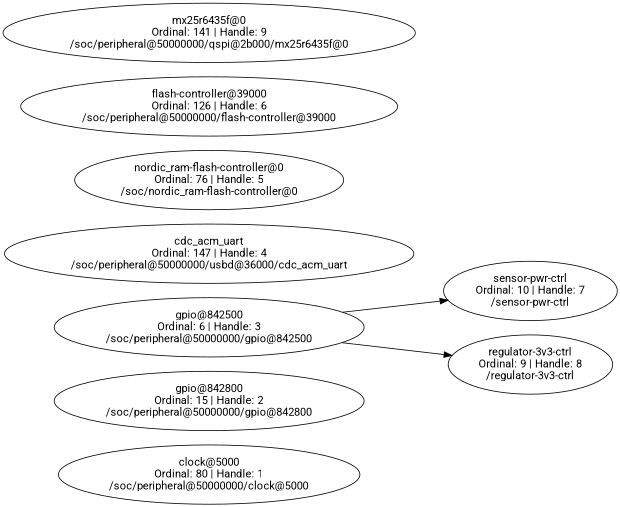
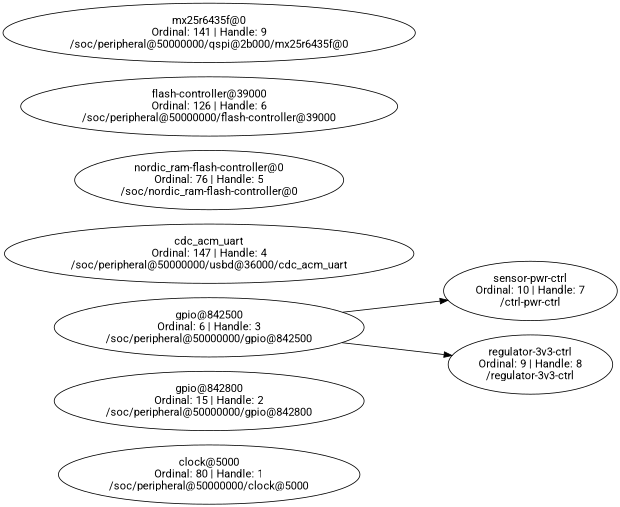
(530, 291) -> (530, 291)
